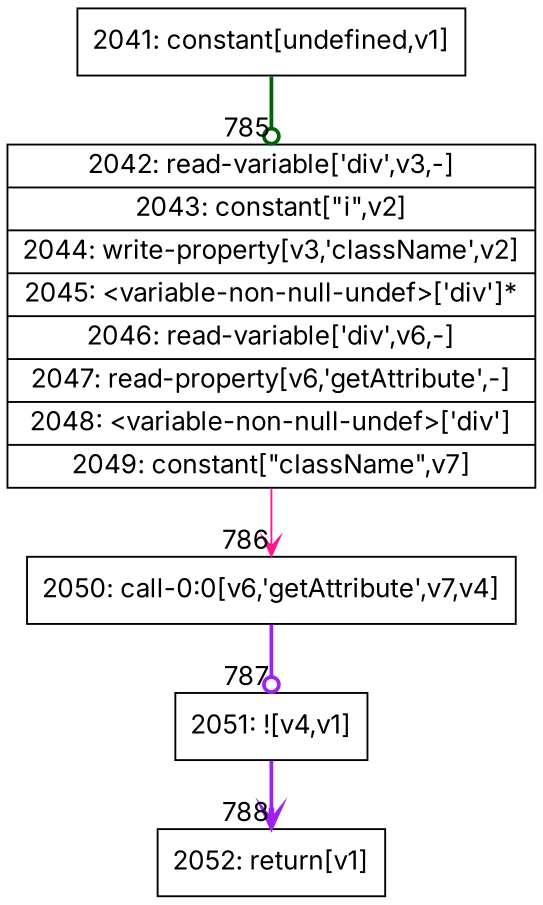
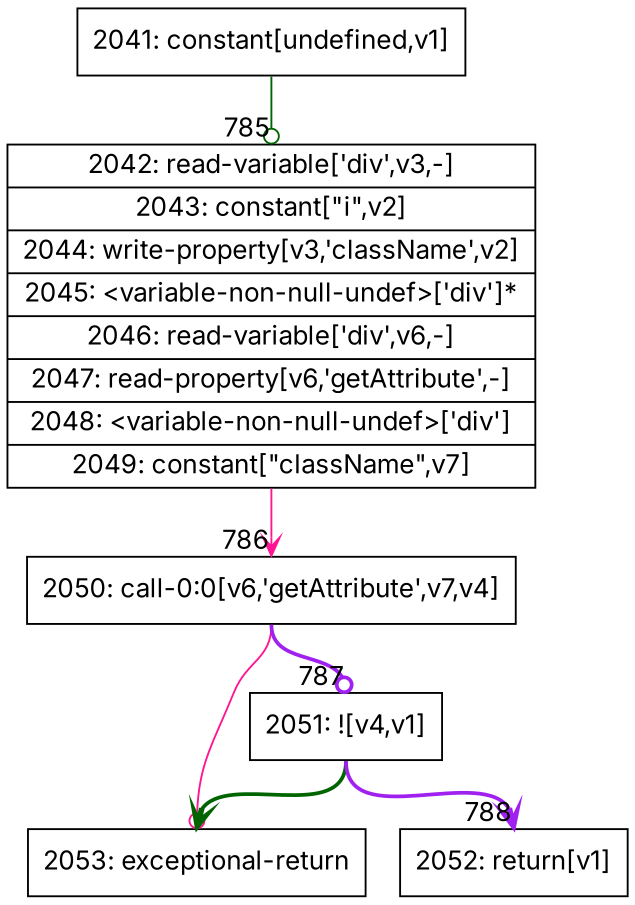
(271, 102) -> (271, 102)
none -> (197, 863)
